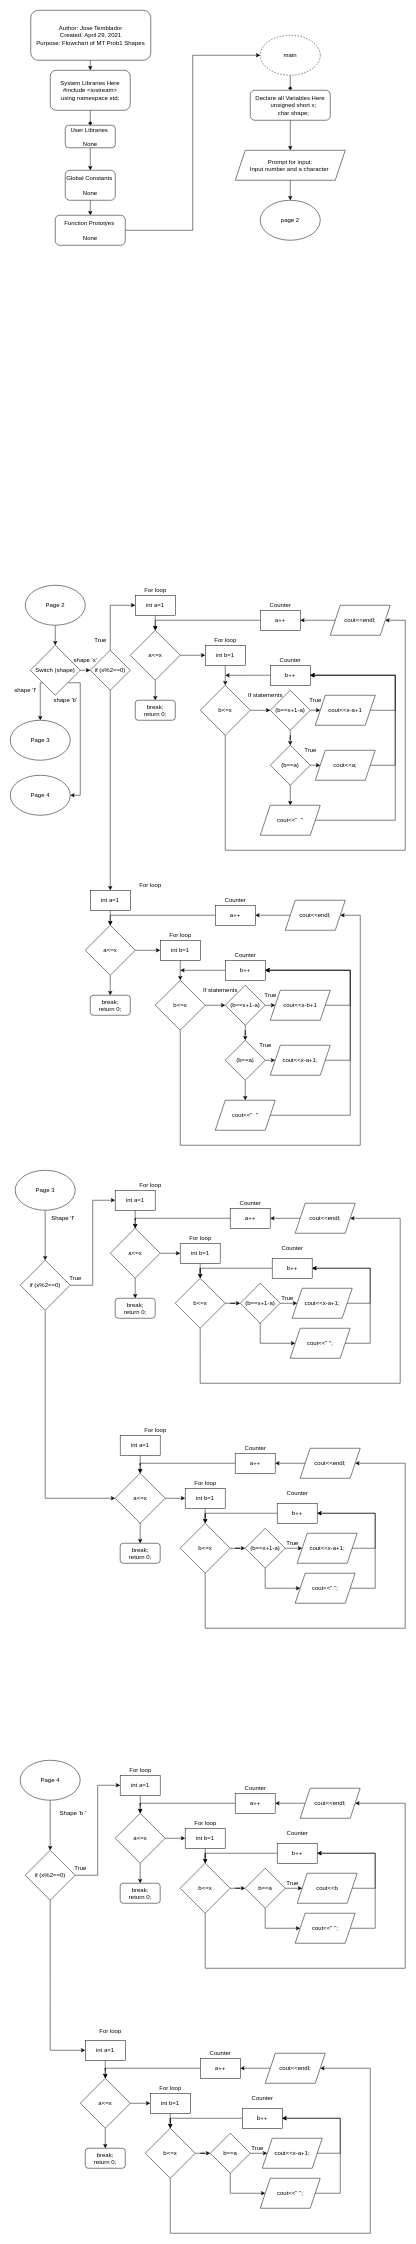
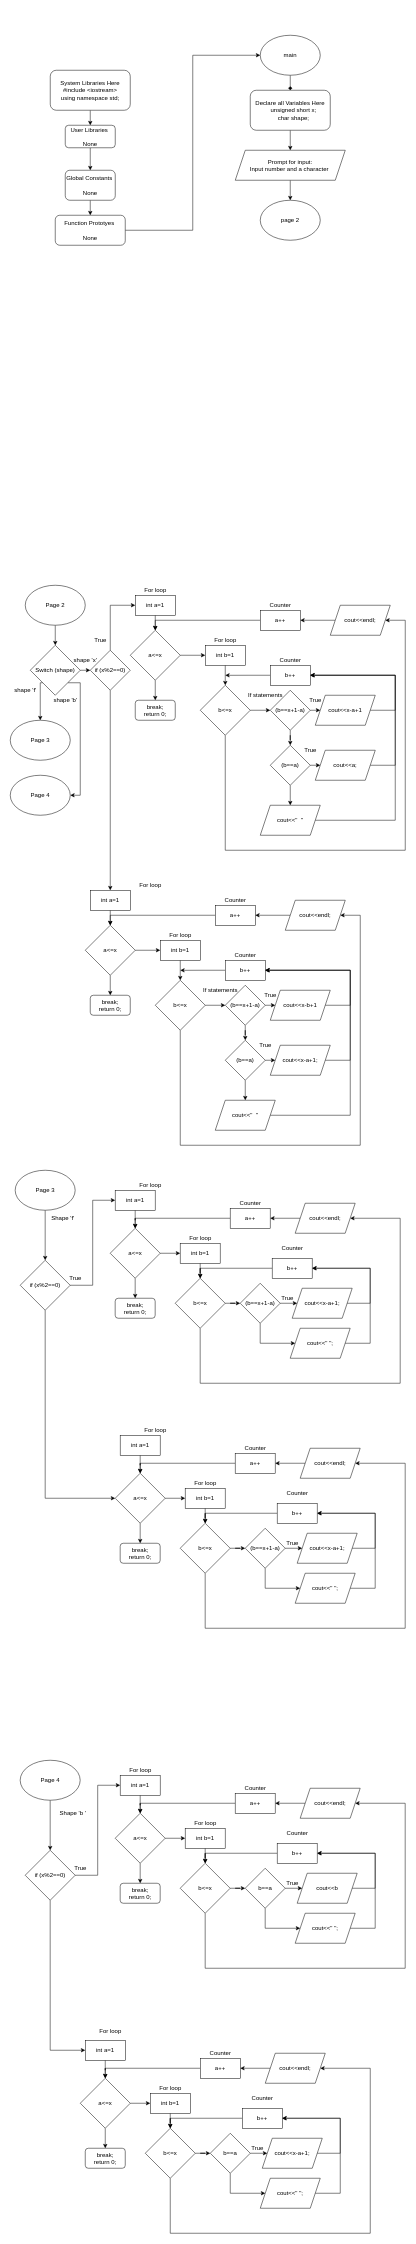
(91, 35) -> none
(290, 55) -> (290, 55)
(90, 61) -> none
(290, 105) -> (290, 110)
(90, 120) -> (90, 120)
